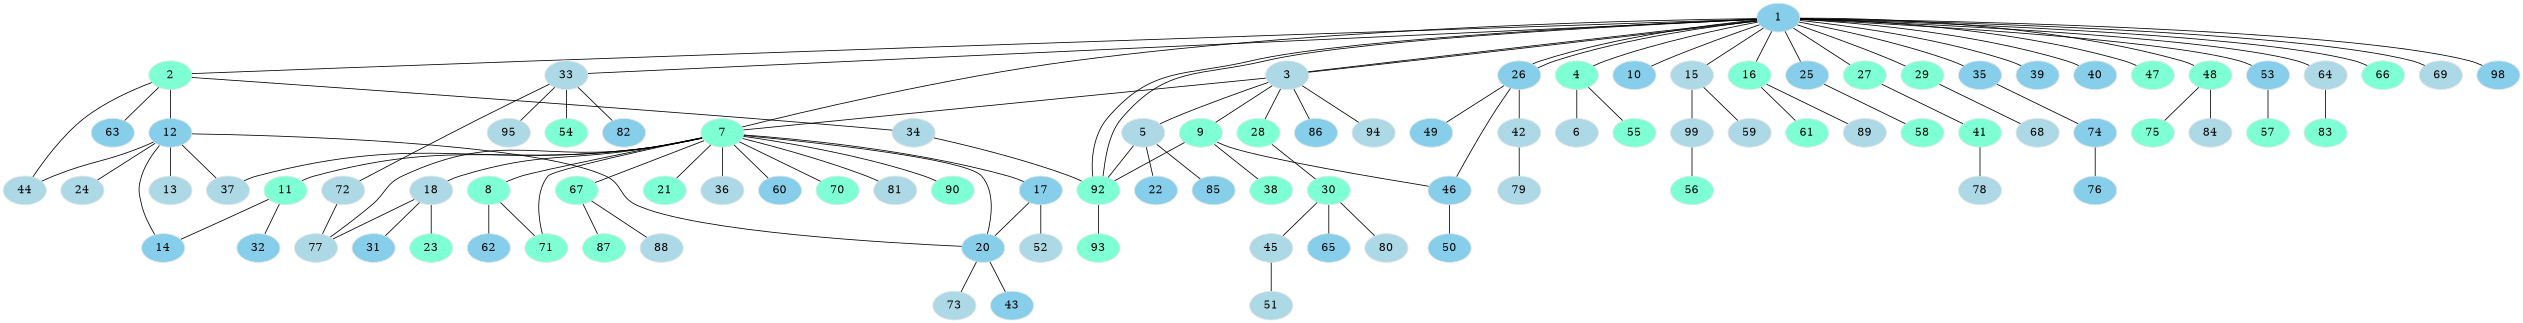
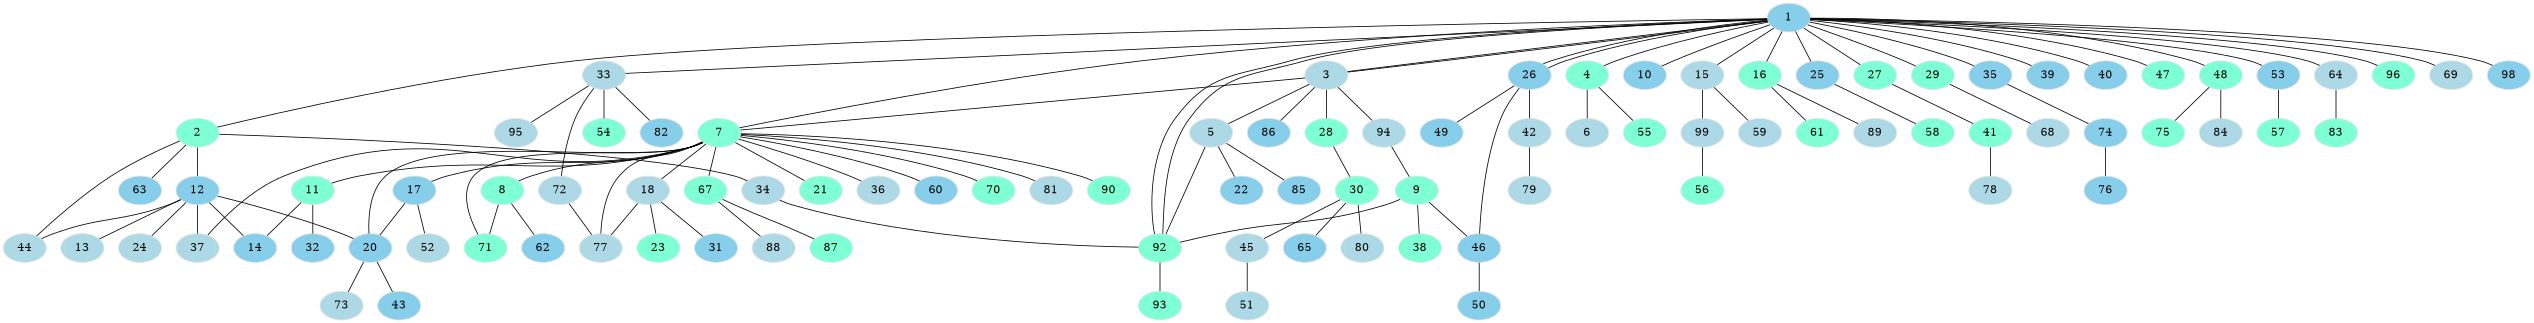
(2383, 75) -> (2394, 75)
(1244, 104) -> (1400, 162)
